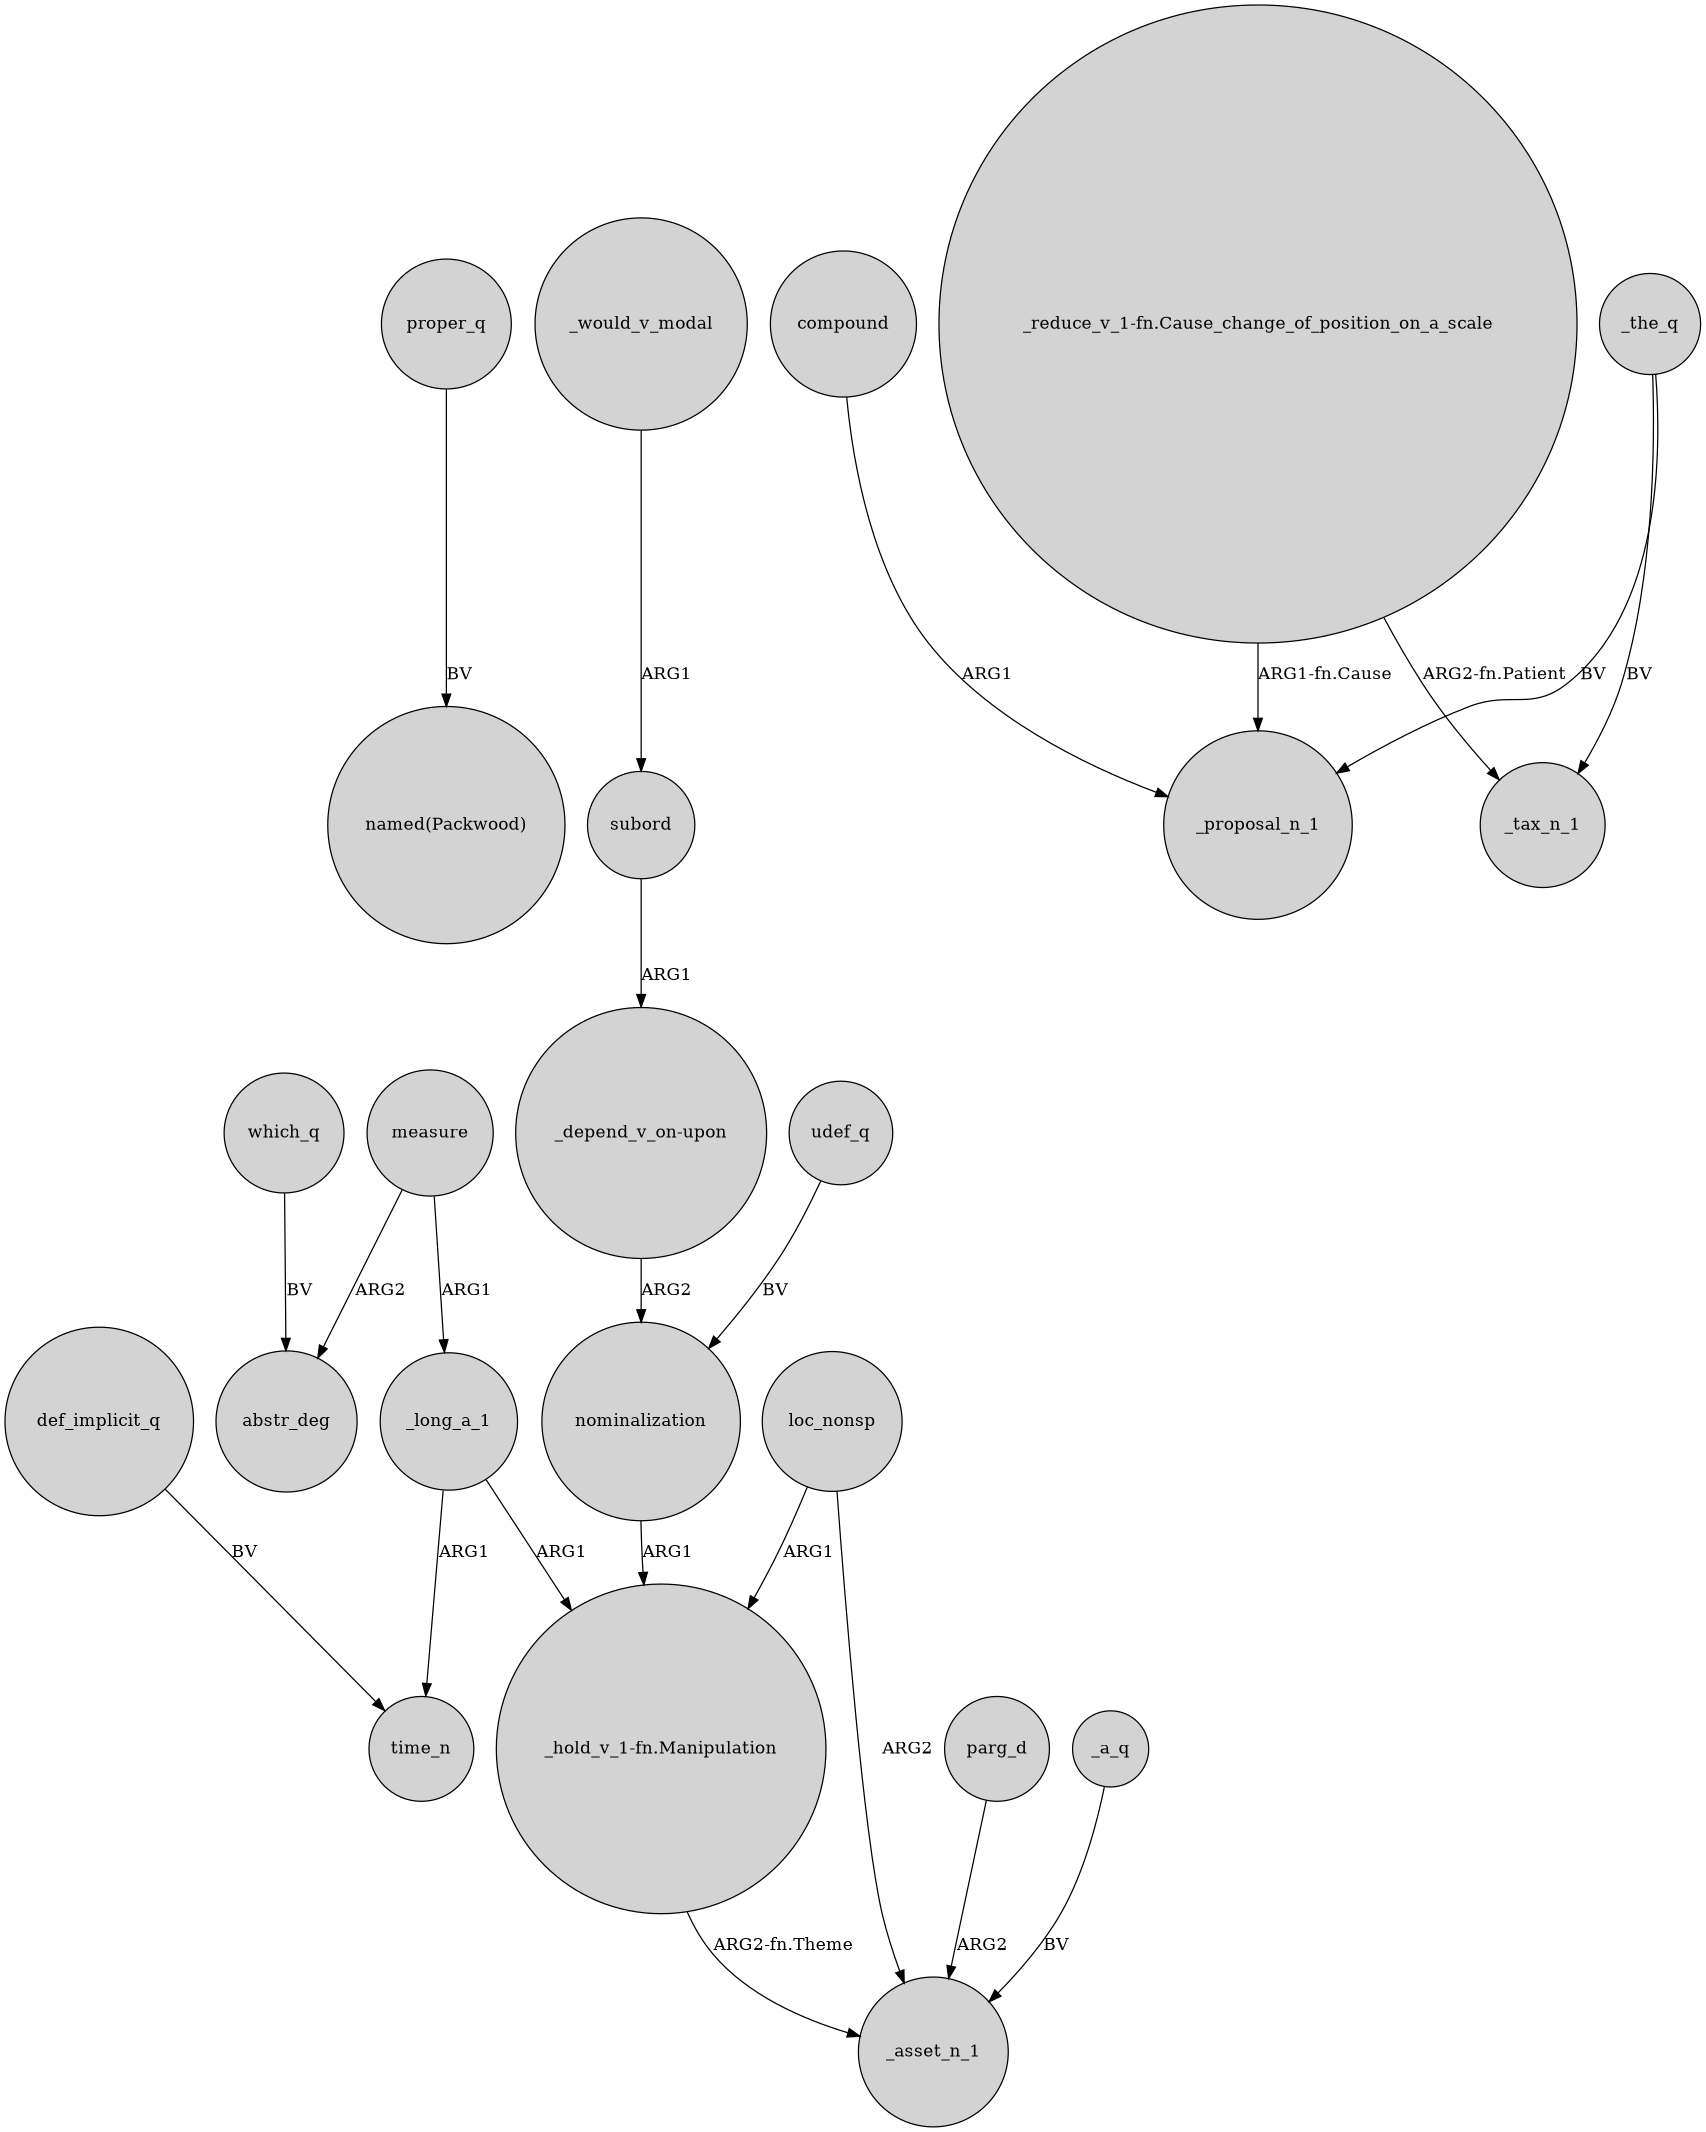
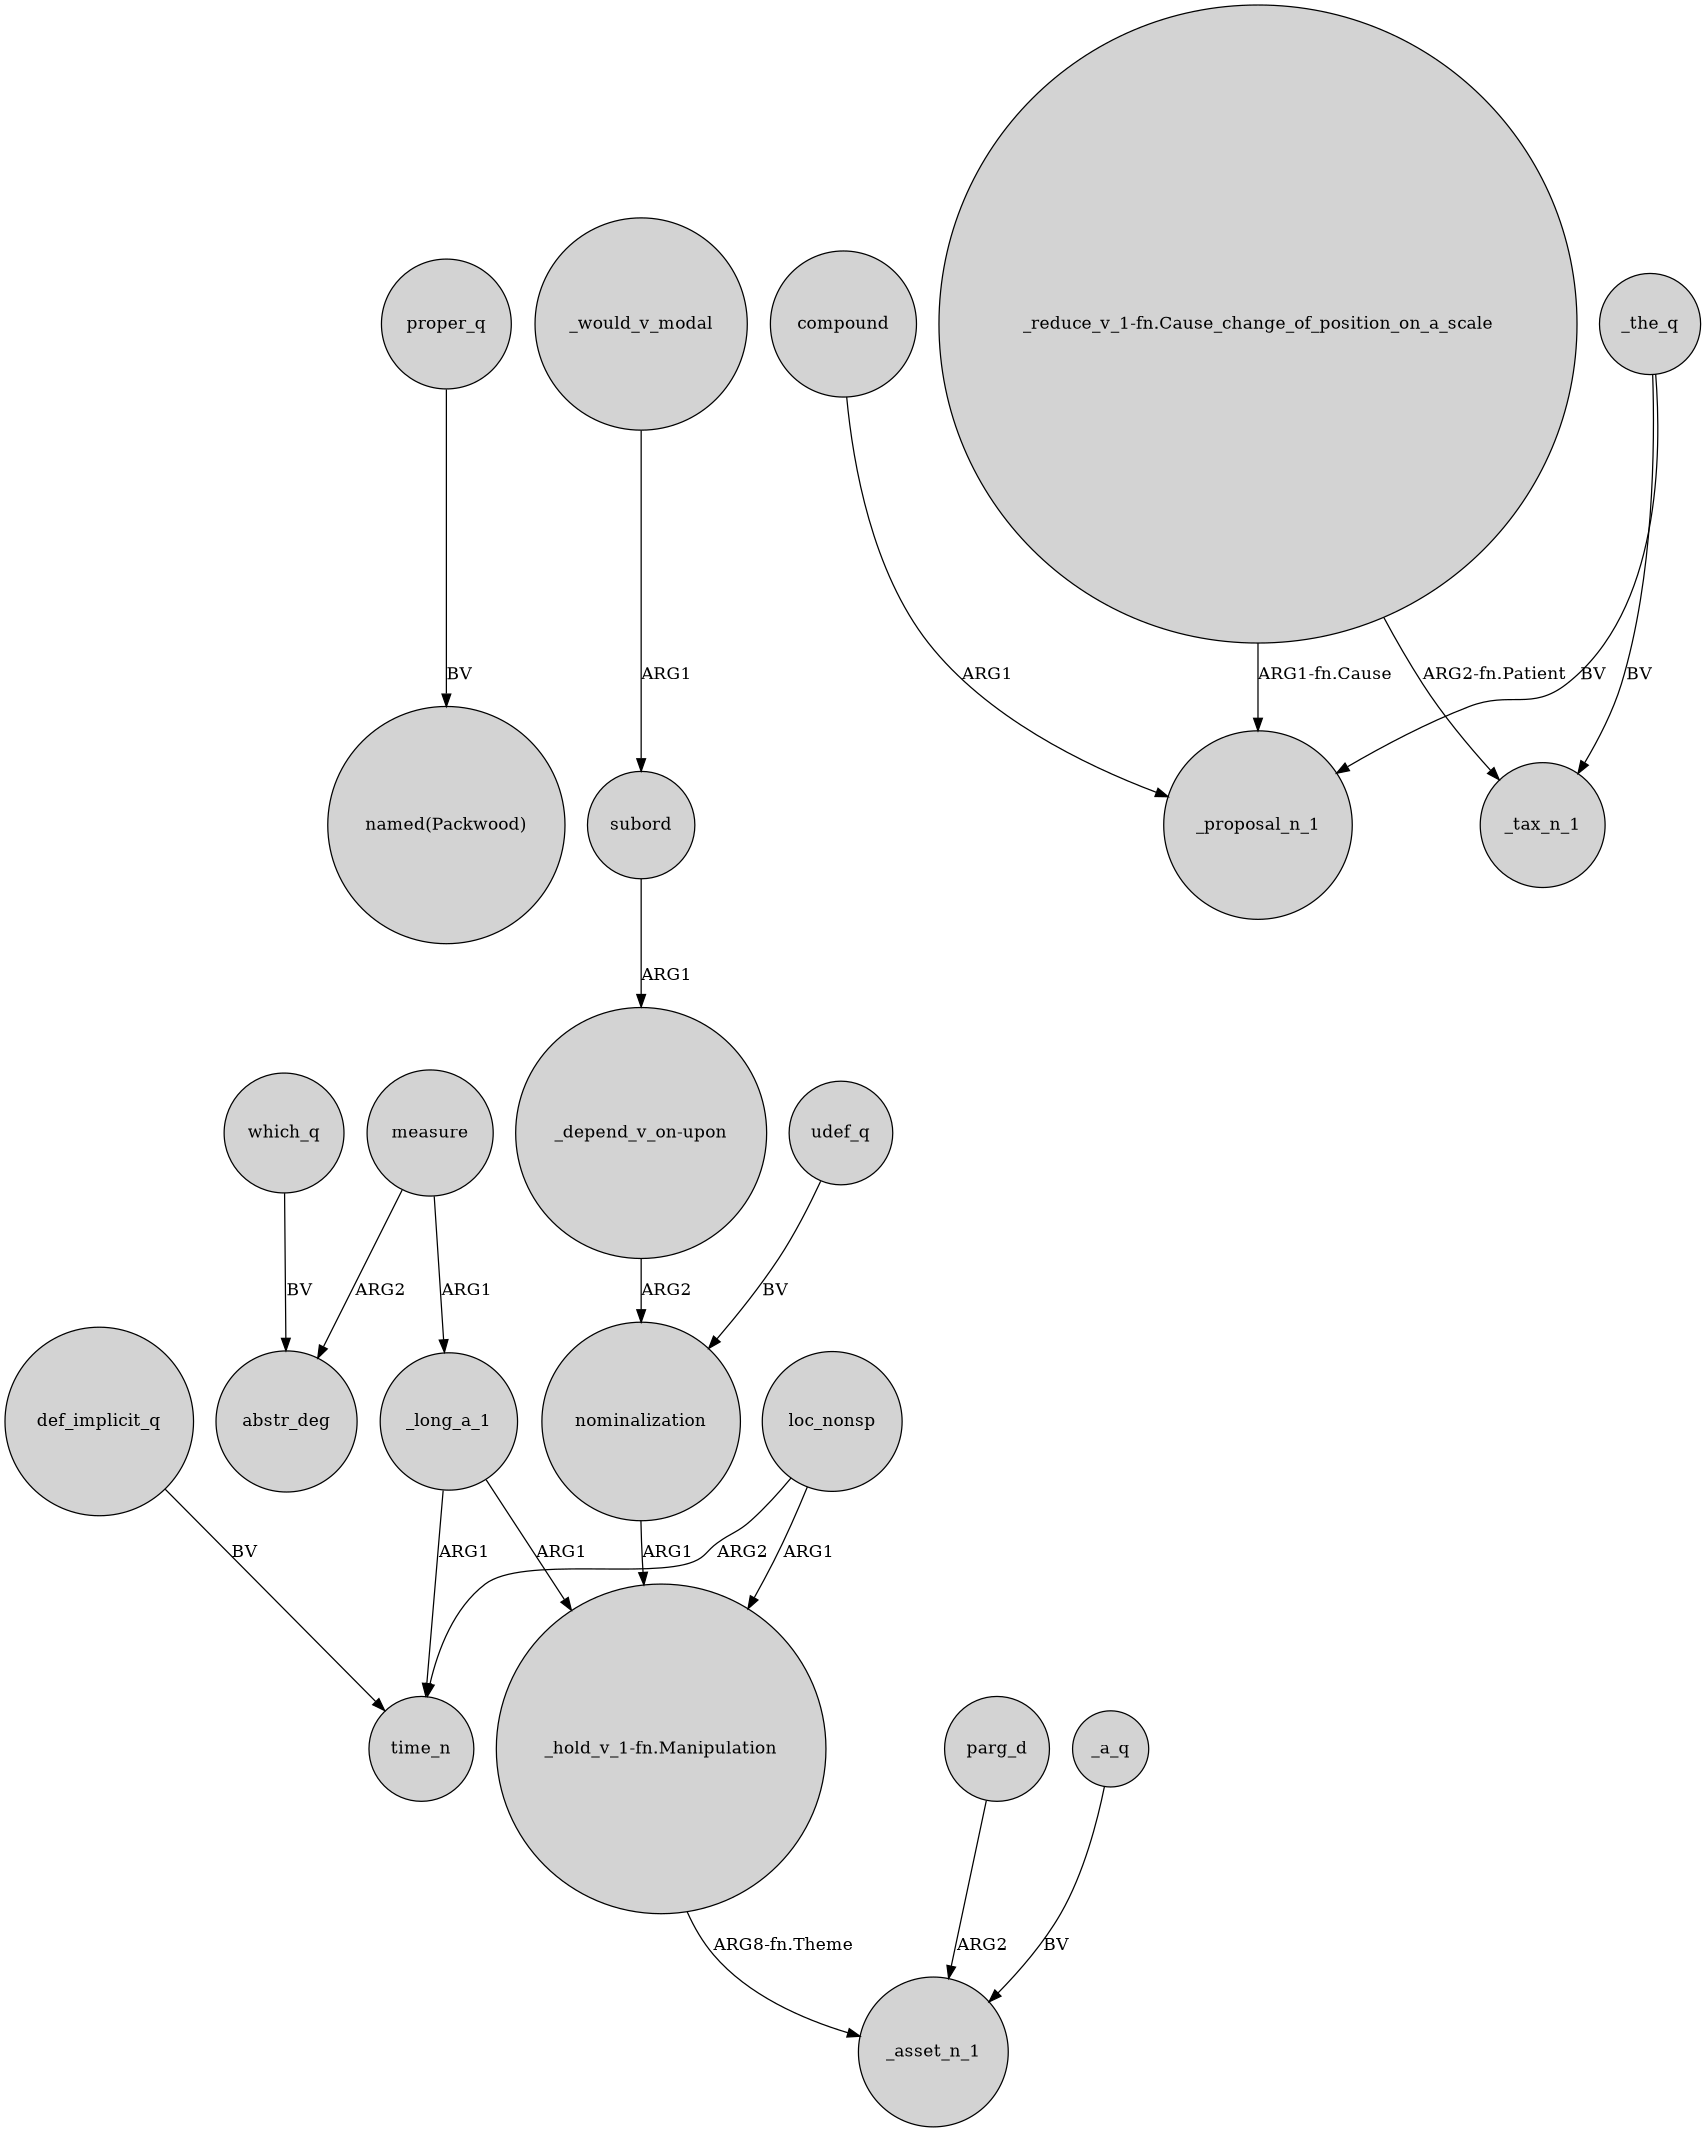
(858, 1733) -> (595, 1569)
(784, 1945) -> (784, 1945)
